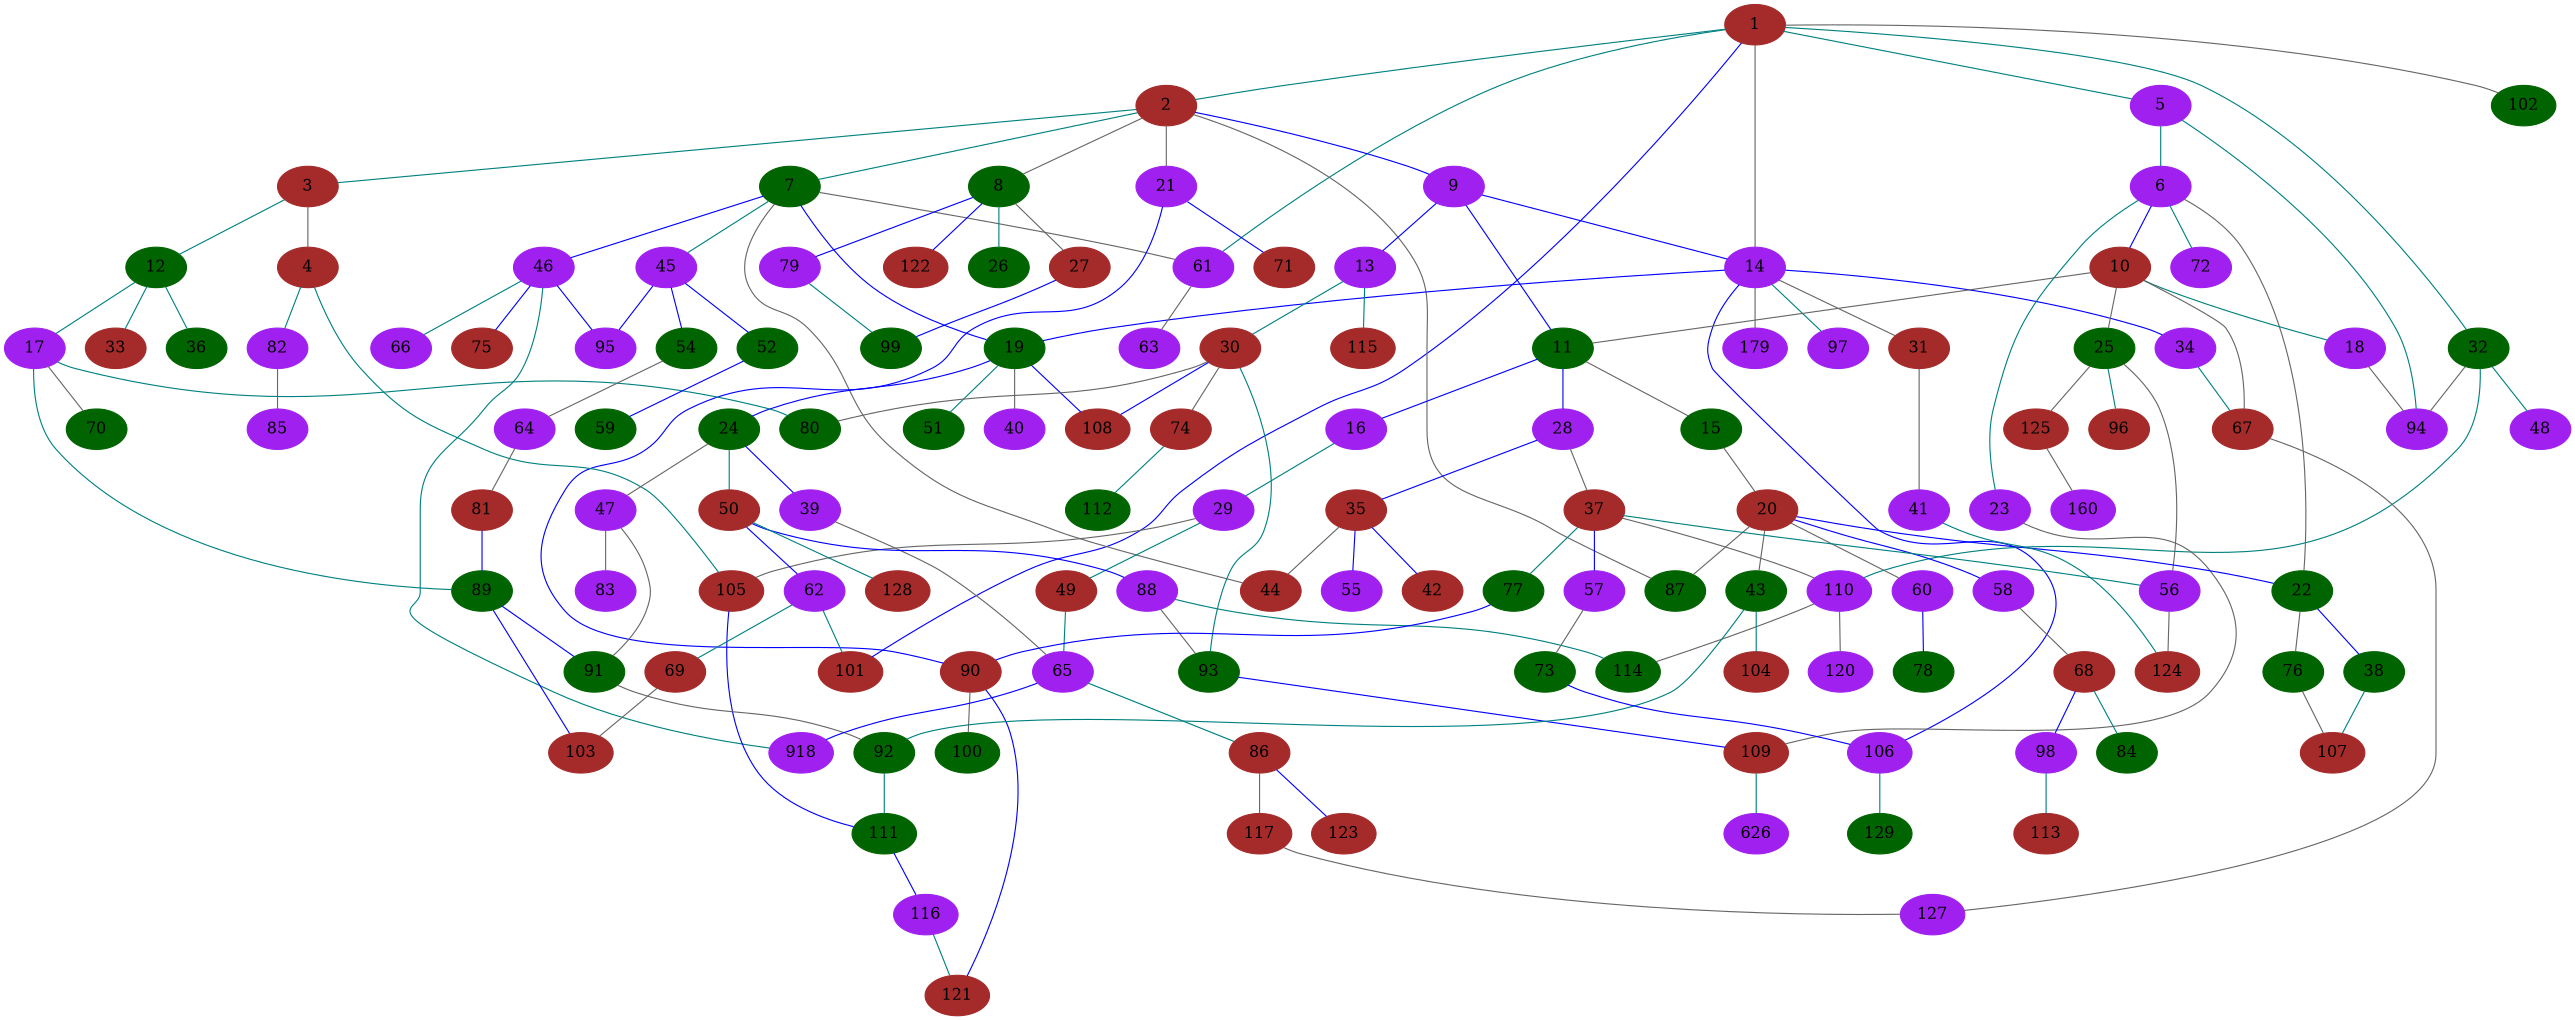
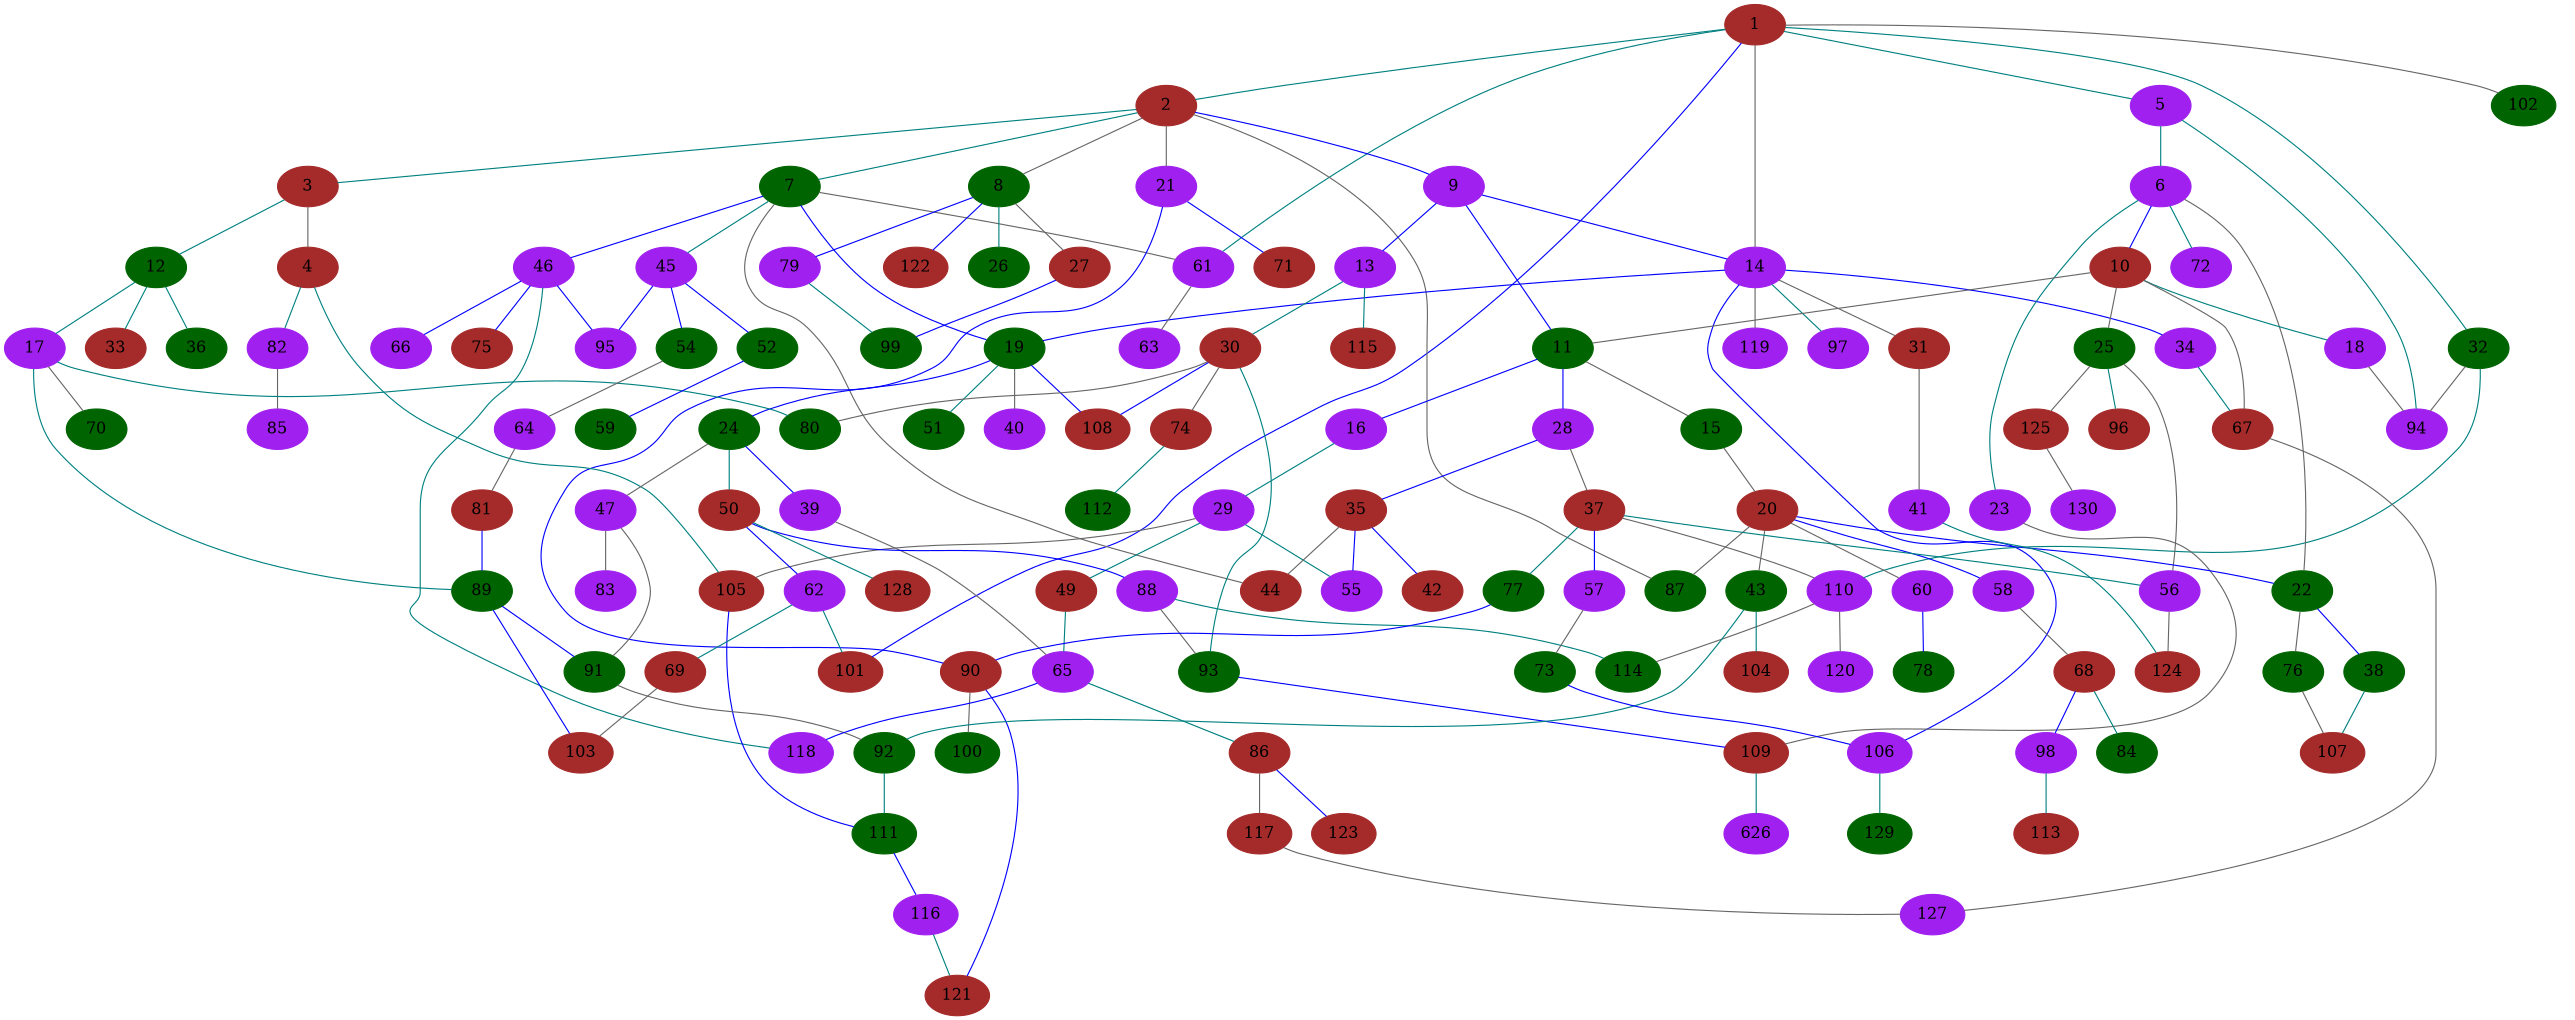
(473, 308) -> (473, 308)
(1755, 348) -> (1755, 348)
(2540, 429) -> none
(2083, 510) -> (2083, 510)
none -> (1288, 551)
(801, 753) -> (801, 753)
